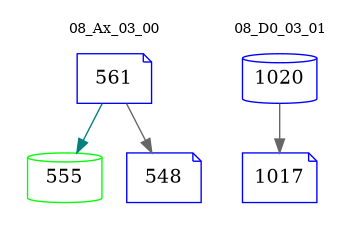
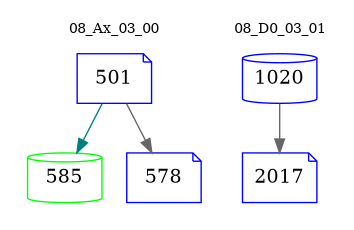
(114, 79) -> (114, 79)
(65, 178) -> (65, 178)
(164, 178) -> (164, 178)
(280, 178) -> (280, 178)
